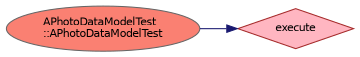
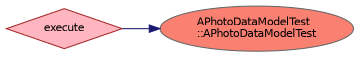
(213, 29) -> (136, 29)
